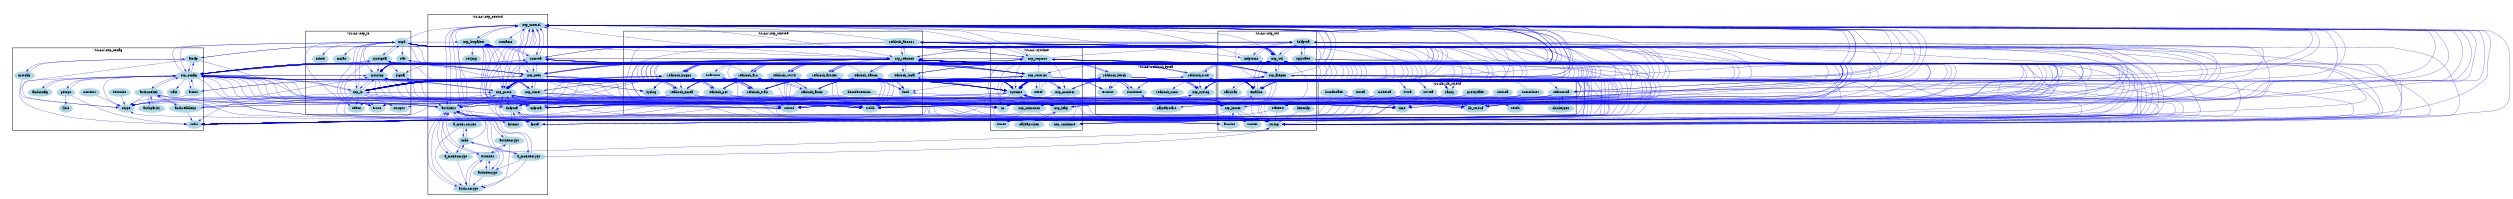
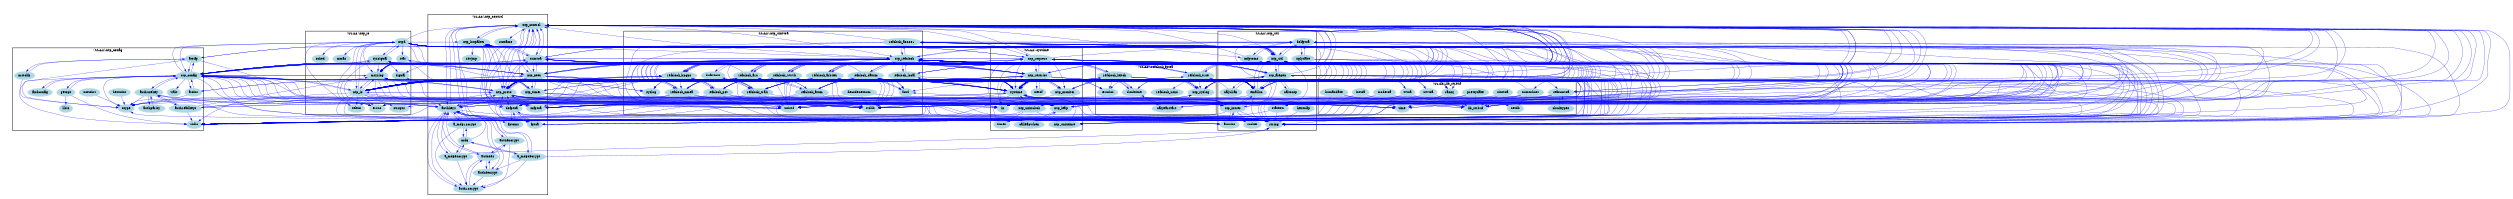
(1863, 39) -> (1325, 27)
none -> (1330, 63)
none -> (1036, 66)
none -> (1291, 92)
(801, 104) -> (808, 80)
